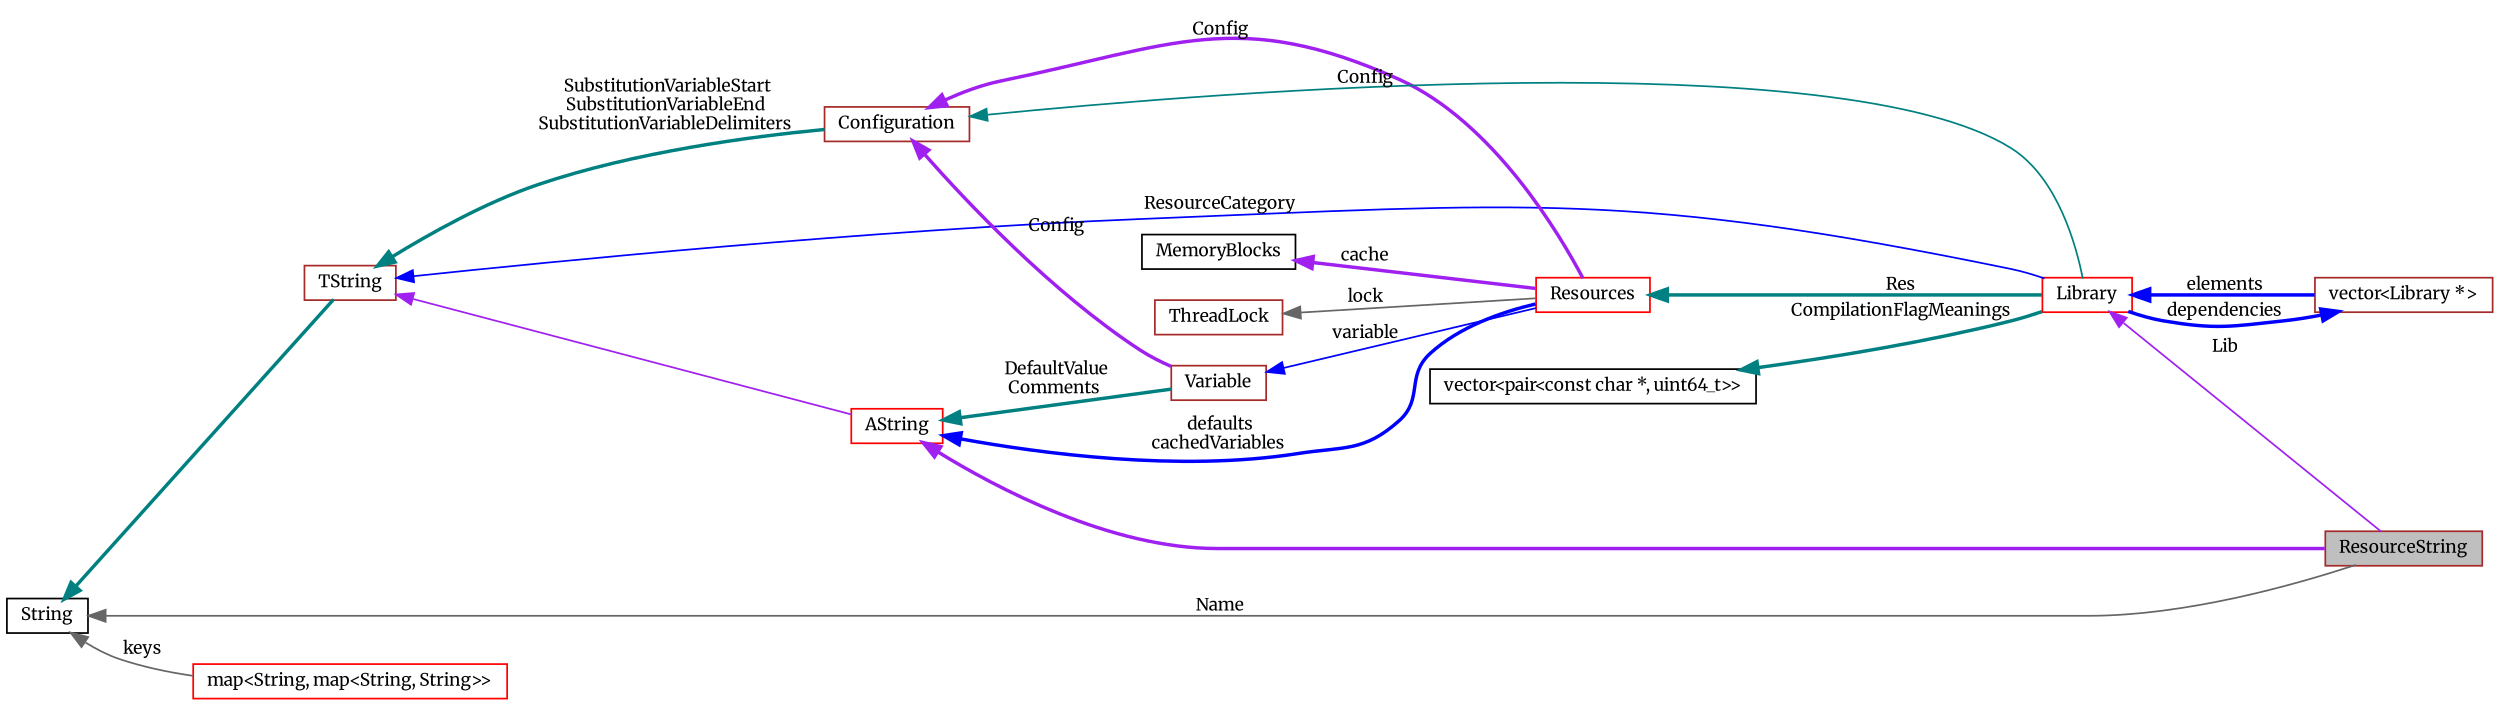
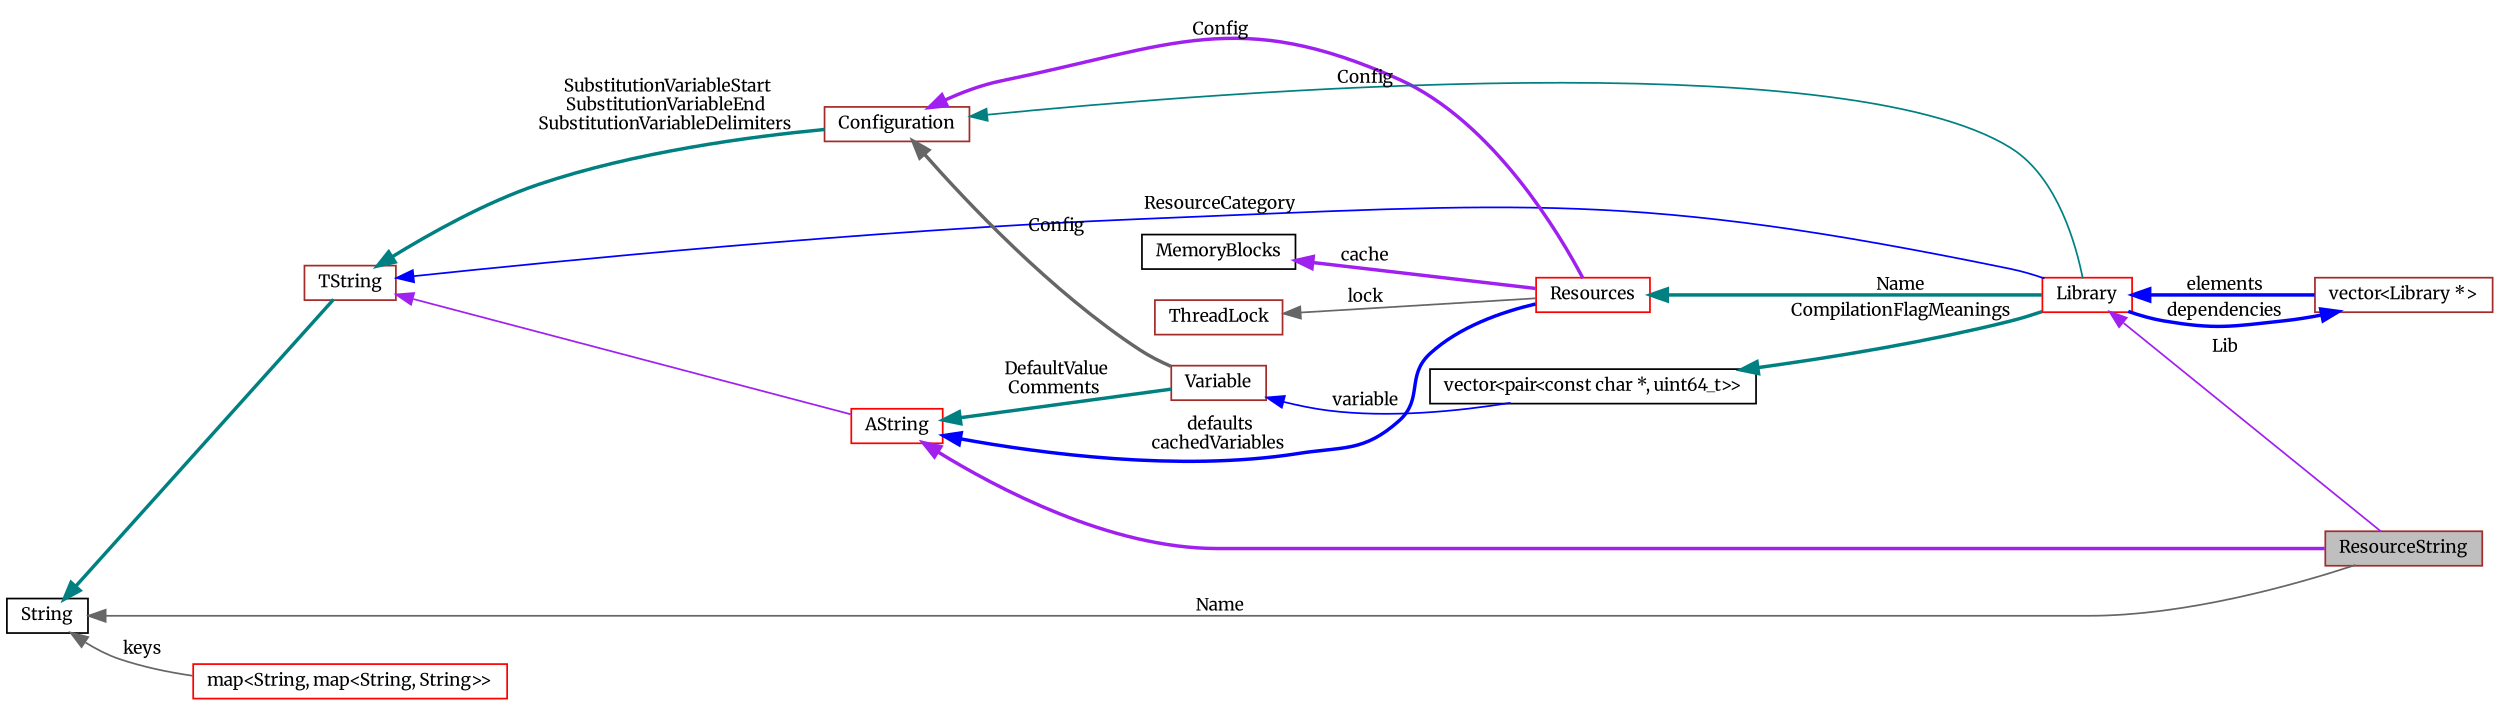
(1039, 271) -> (1039, 271)
(1899, 285) -> (1899, 285)
(1410, 338) -> (1391, 414)
